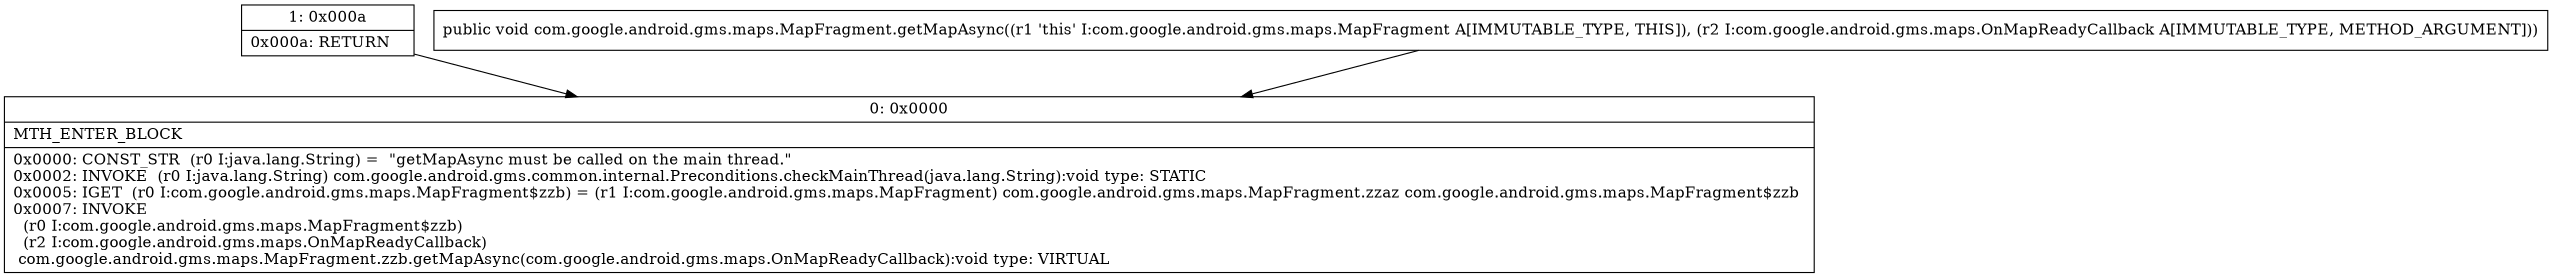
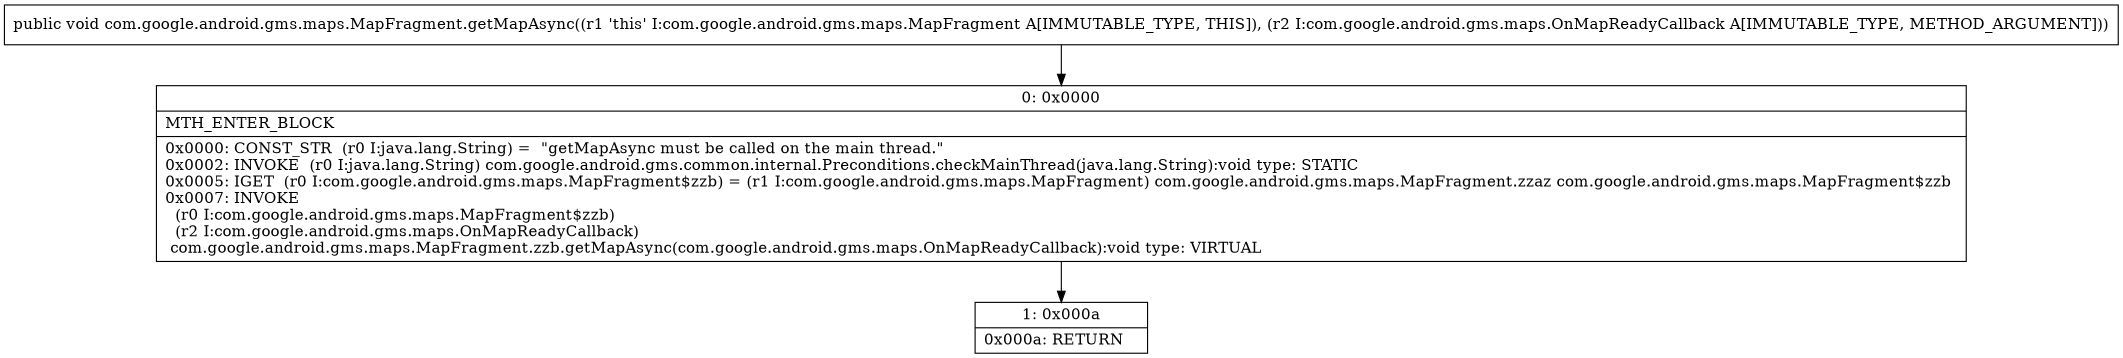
(490, 74) -> (1061, 276)
